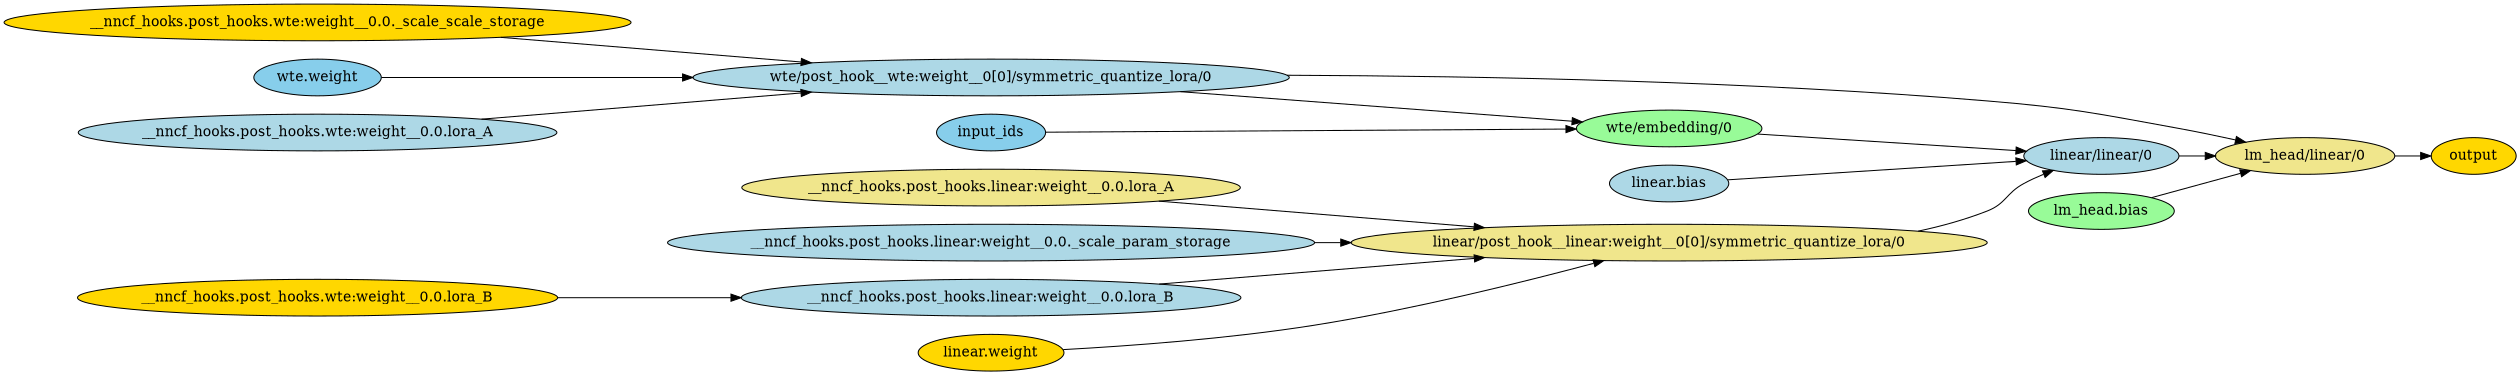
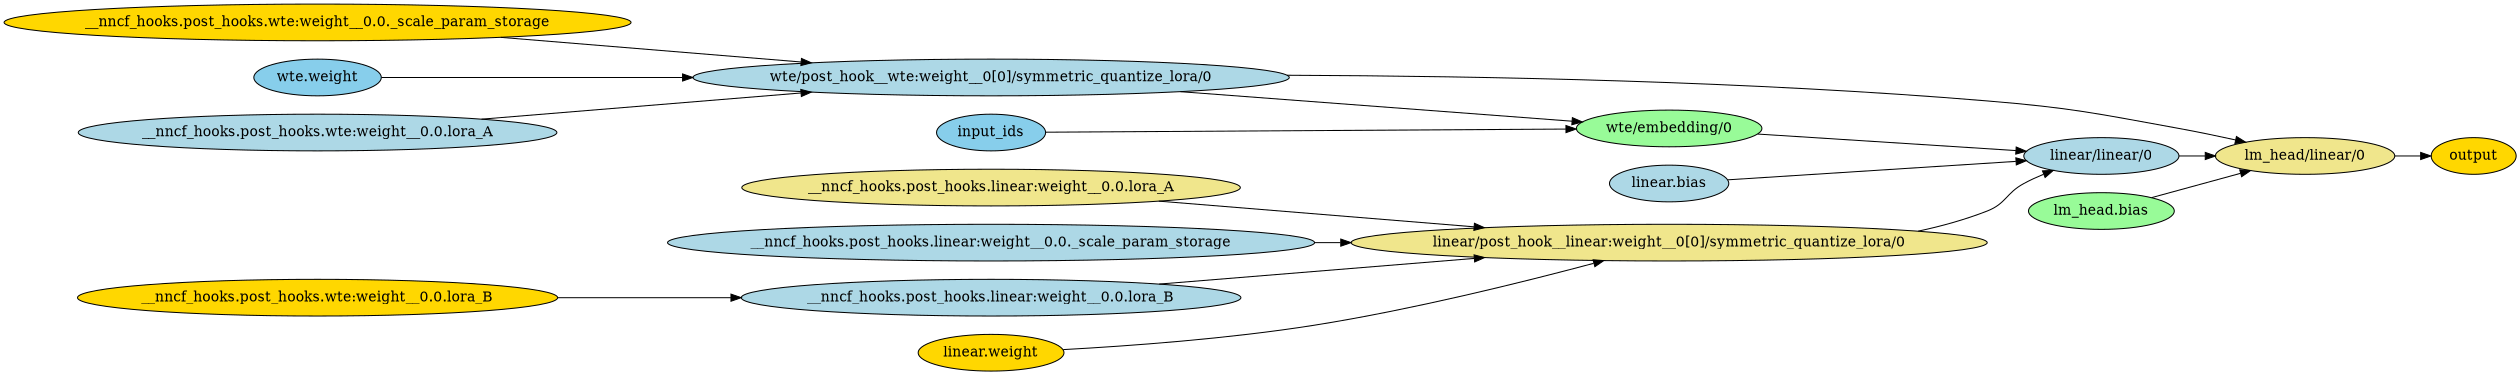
(318, 22) -> (318, 22)
